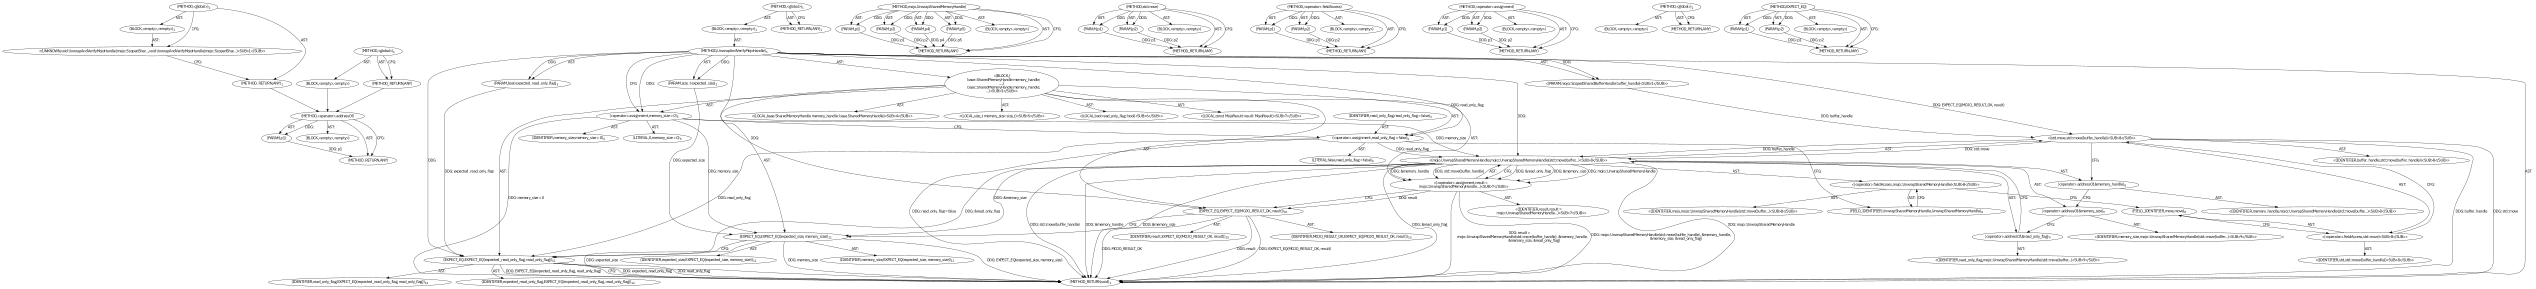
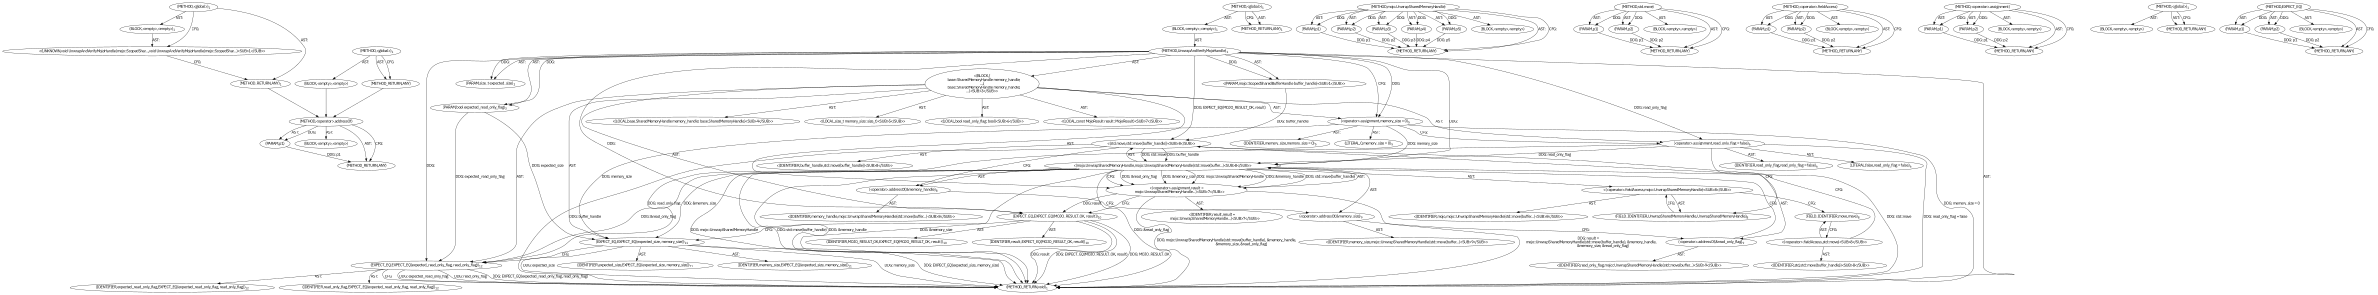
none -> (1381, 29)
(1381, 127) -> (1743, 154)
(2302, 170) -> none
(669, 177) -> (535, 180)
